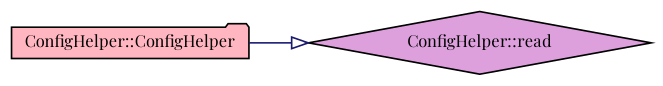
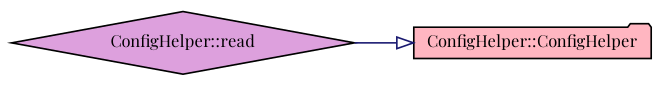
(270, 43) -> (376, 43)
